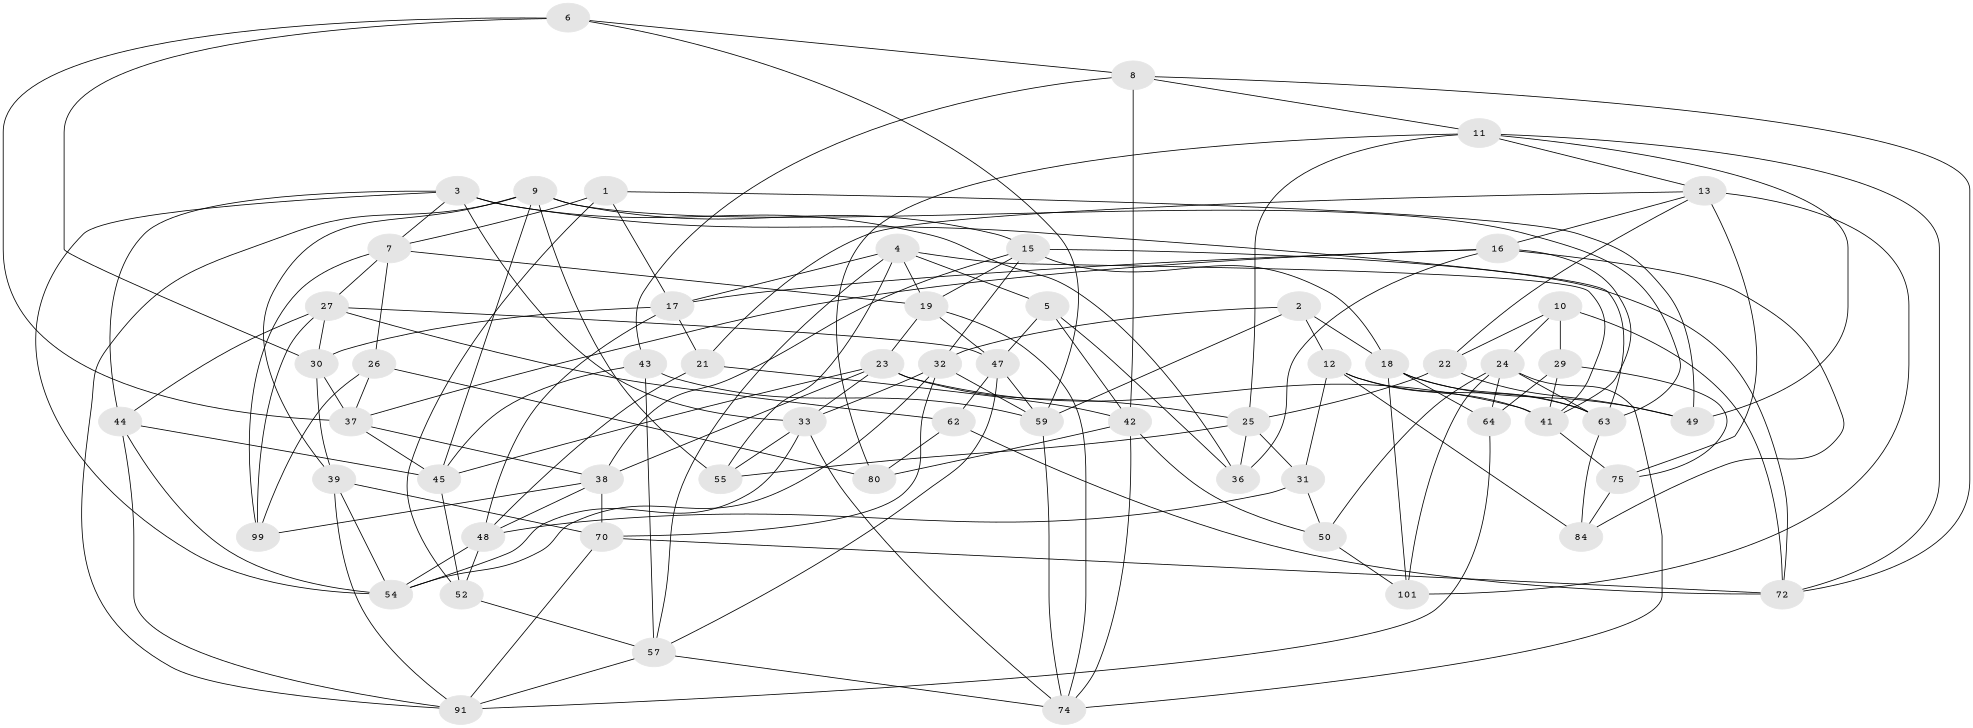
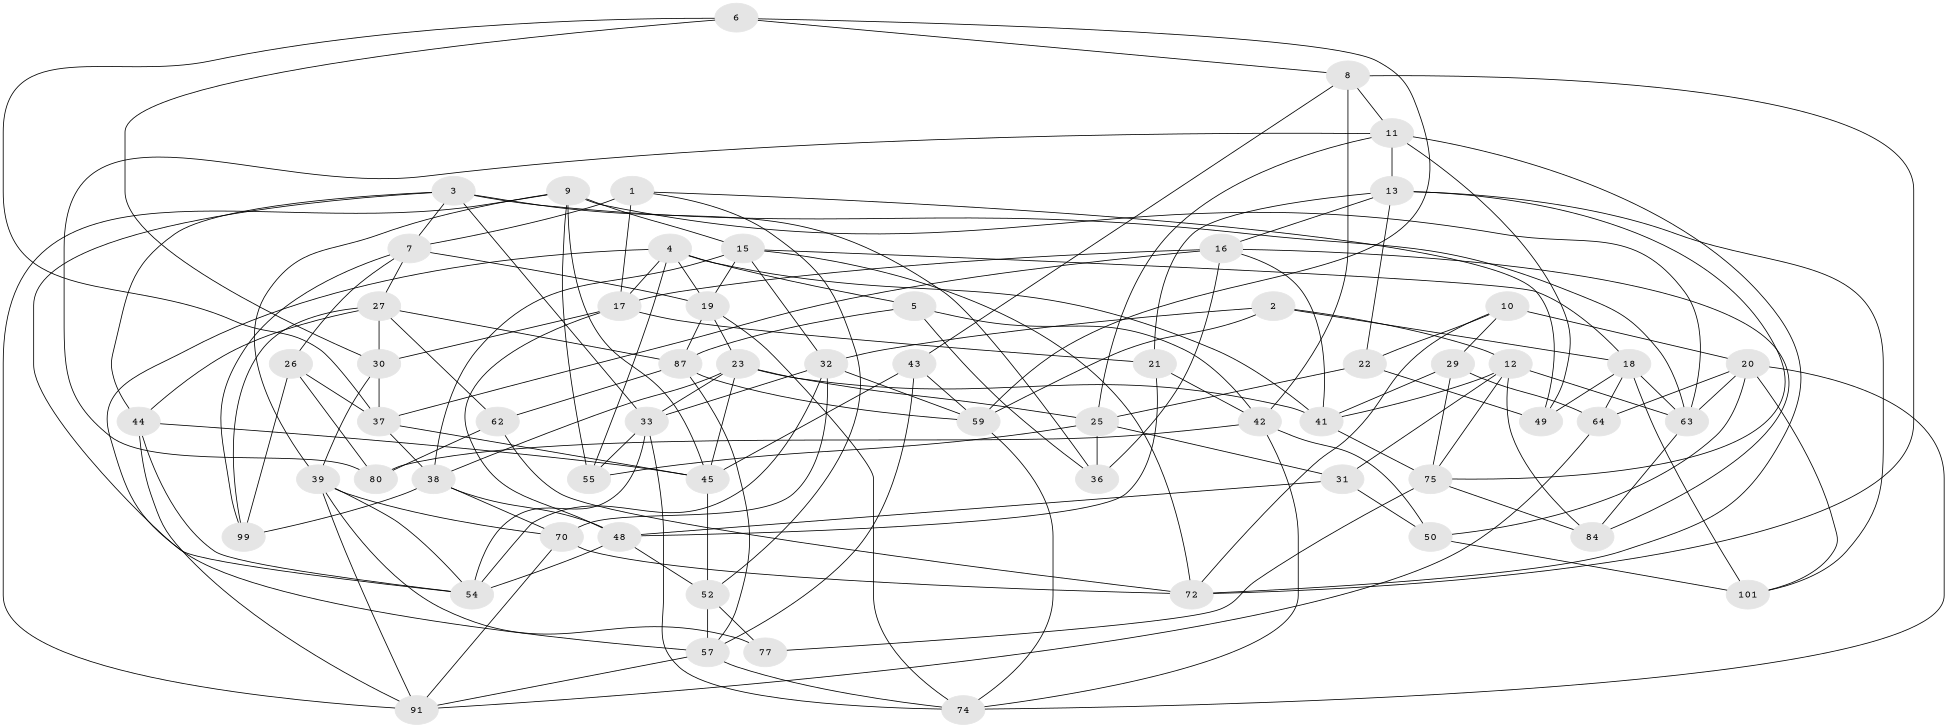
(998, 364) -> (680, 364)
(1503, 364) -> (1748, 364)
none -> (1471, 422)
none -> (765, 652)
